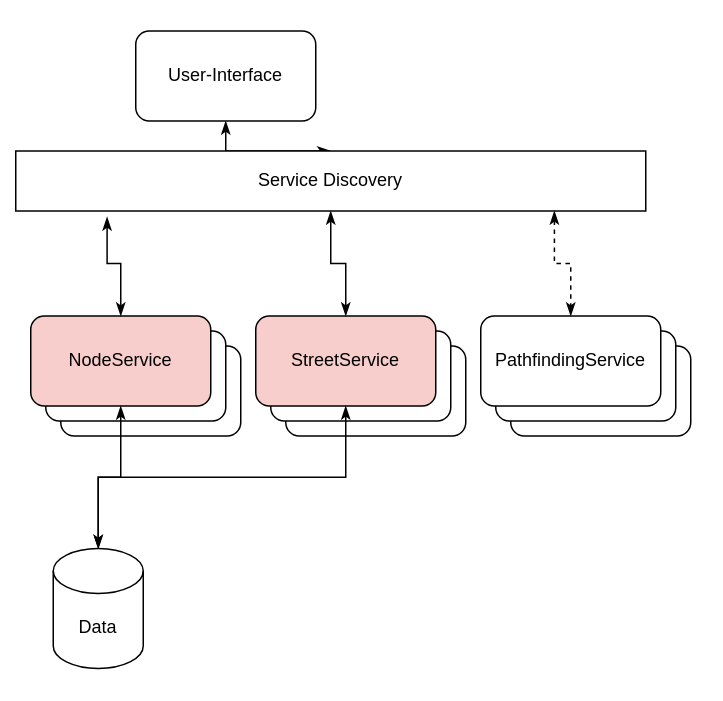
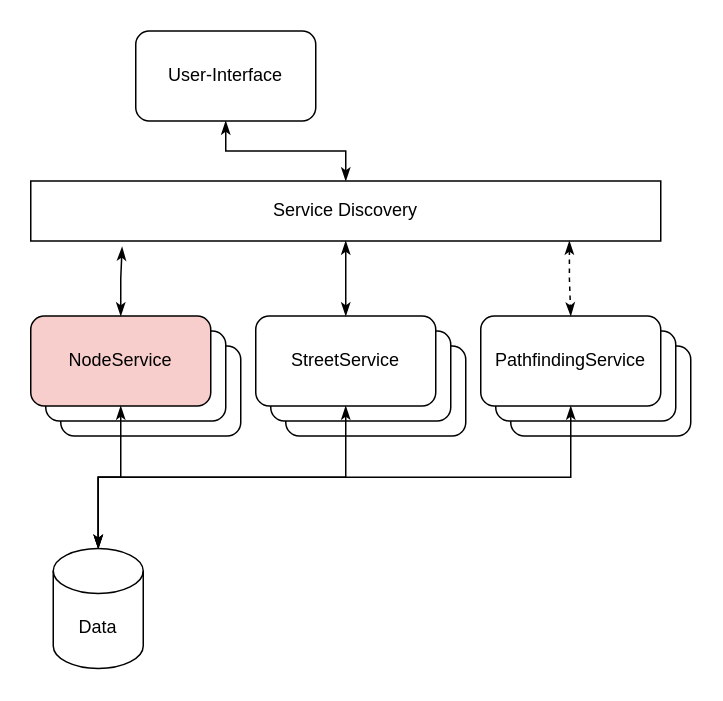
(331, 181) -> (346, 211)
(346, 361) -> (346, 361)
none -> (489, 477)
